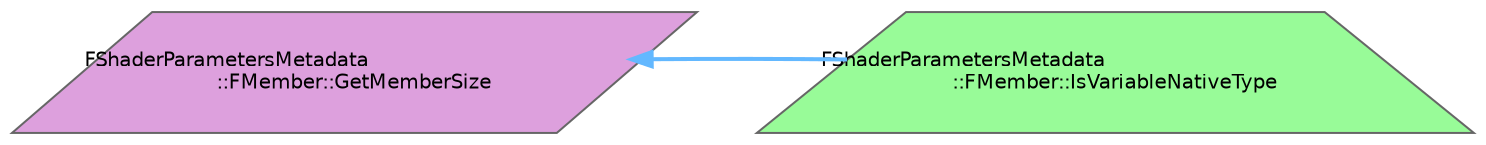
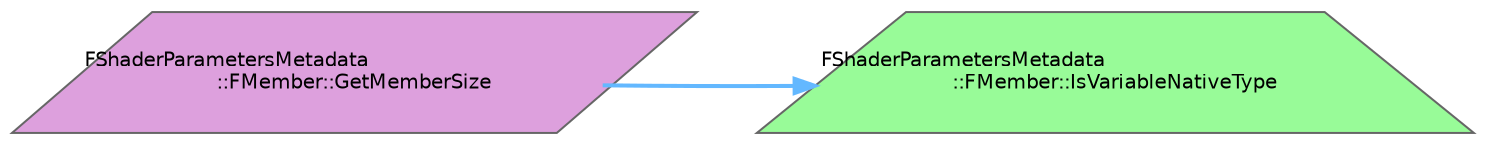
(750, 59) -> (698, 86)
